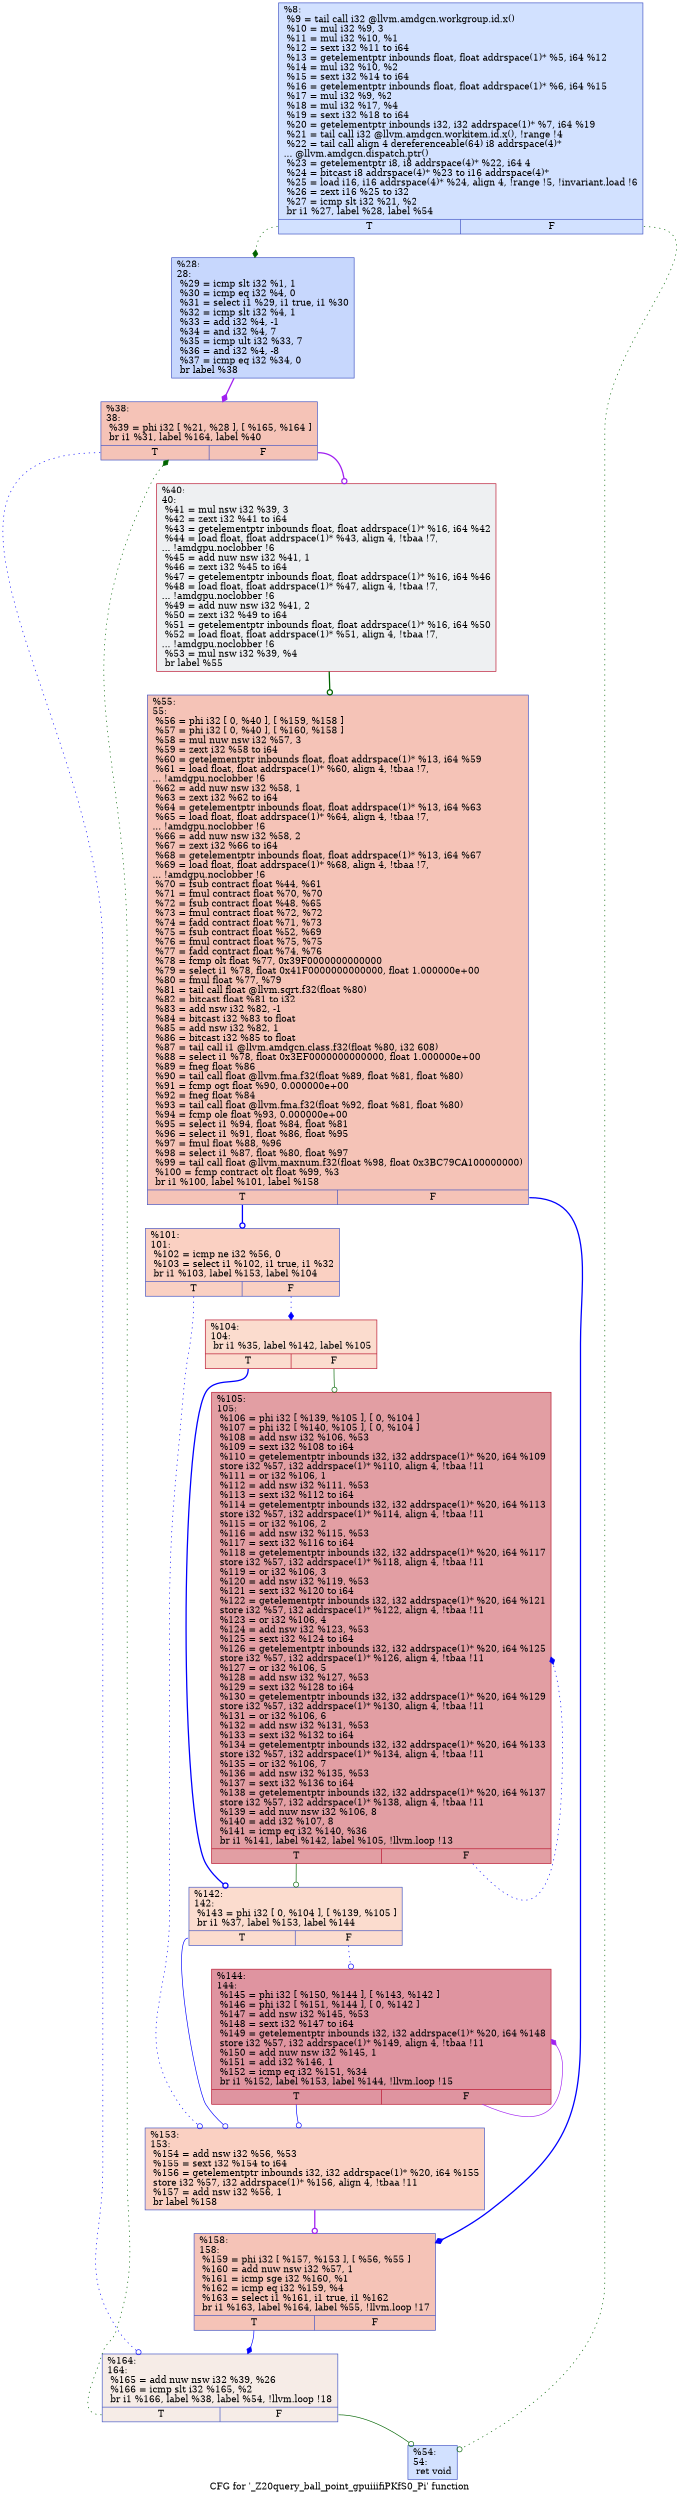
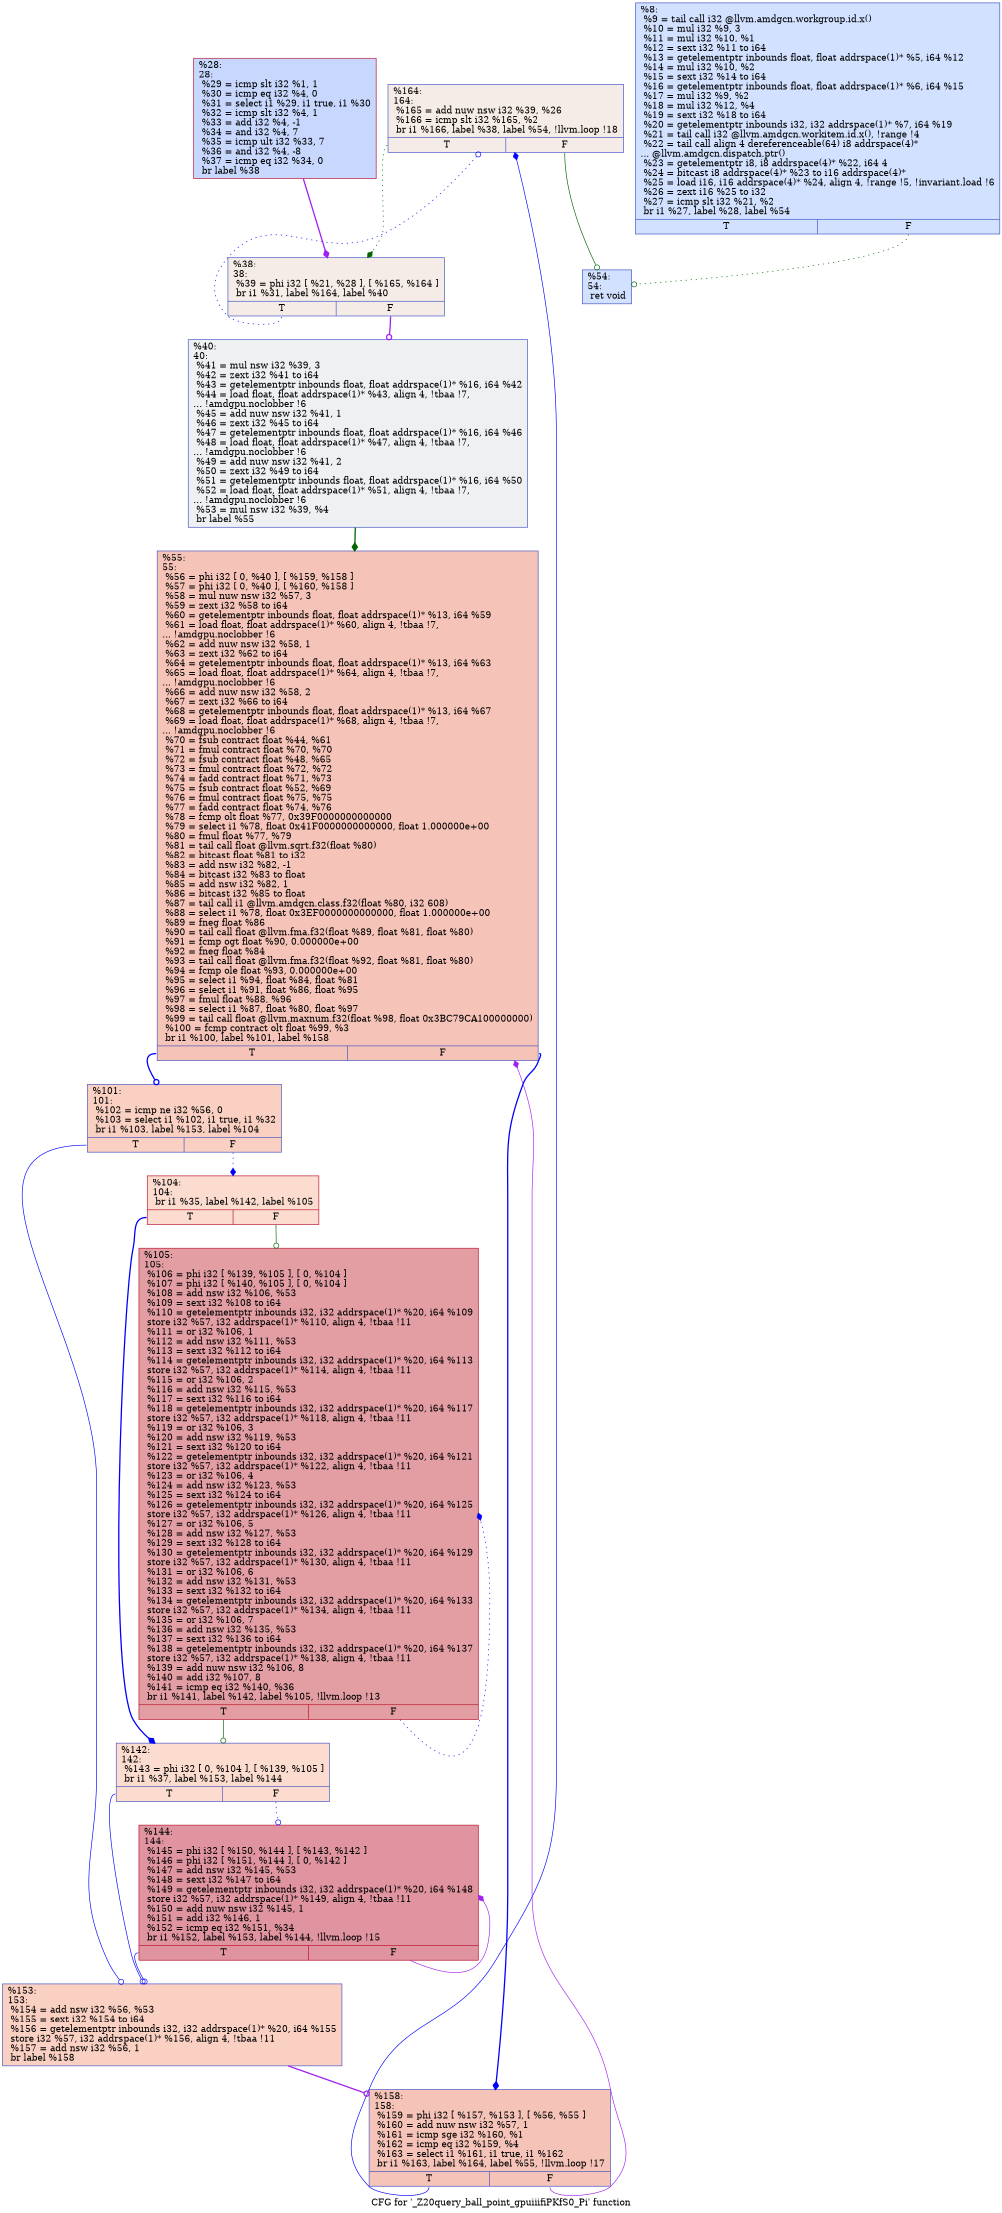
(341, 106) -> (698, 106)
(262, 234) -> none
(263, 318) -> (285, 118)
(209, 431) -> (336, 287)
(326, 578) -> (358, 433)
(329, 681) -> (355, 535)
(186, 1615) -> (120, 1478)
none -> (532, 1671)
(169, 1716) -> (97, 1539)
